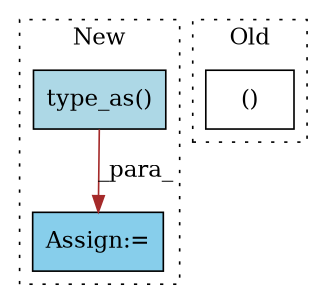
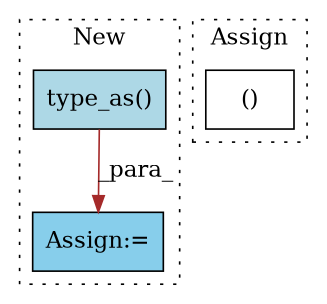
(250, 38) -> (250, 38)
